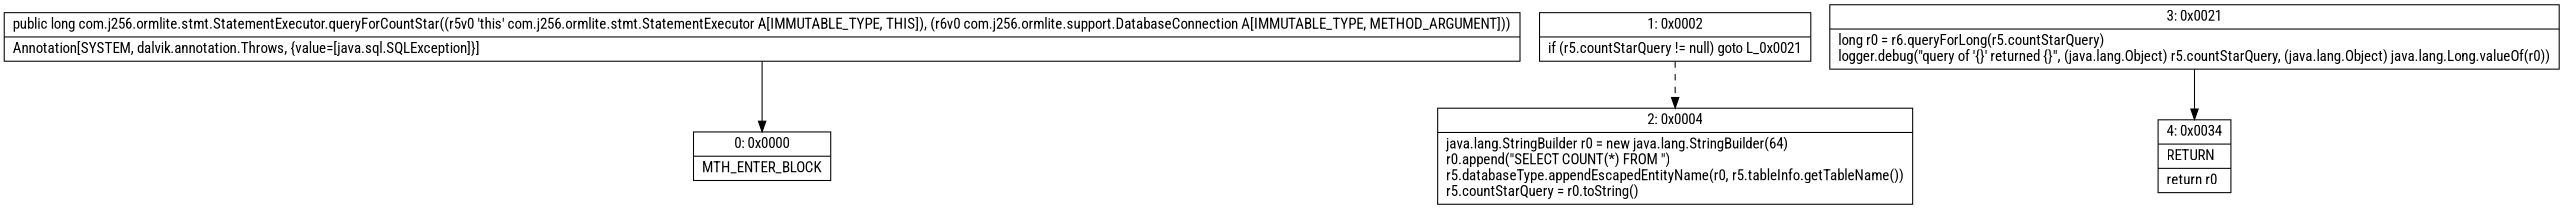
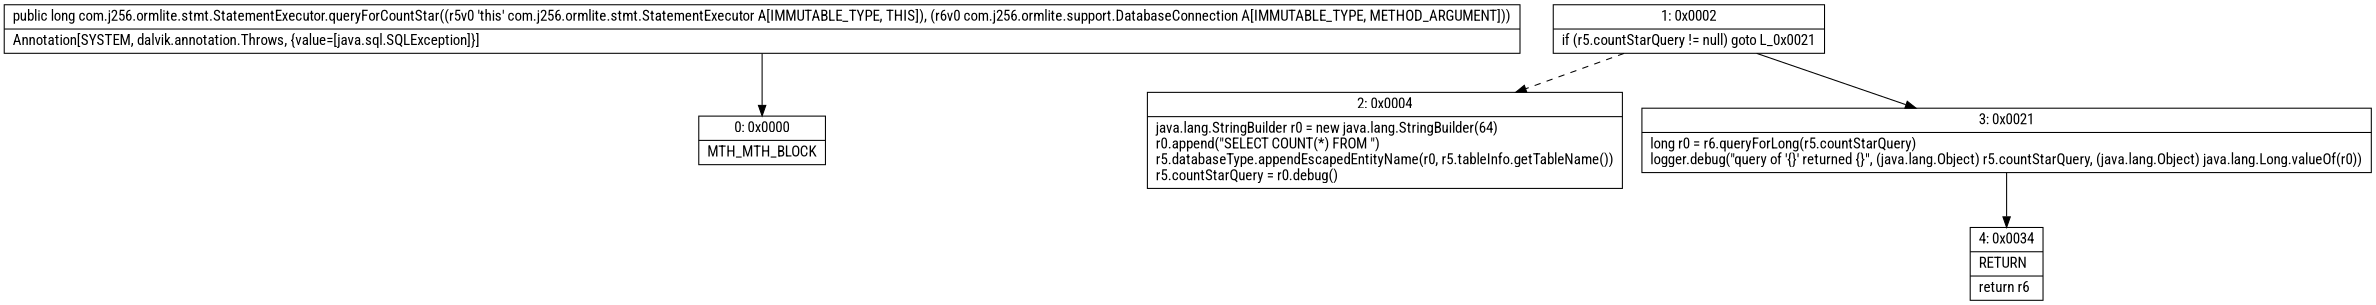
none -> (1831, 79)
(762, 168) -> (762, 152)
(2192, 180) -> (2004, 288)
(1543, 192) -> (1247, 176)
